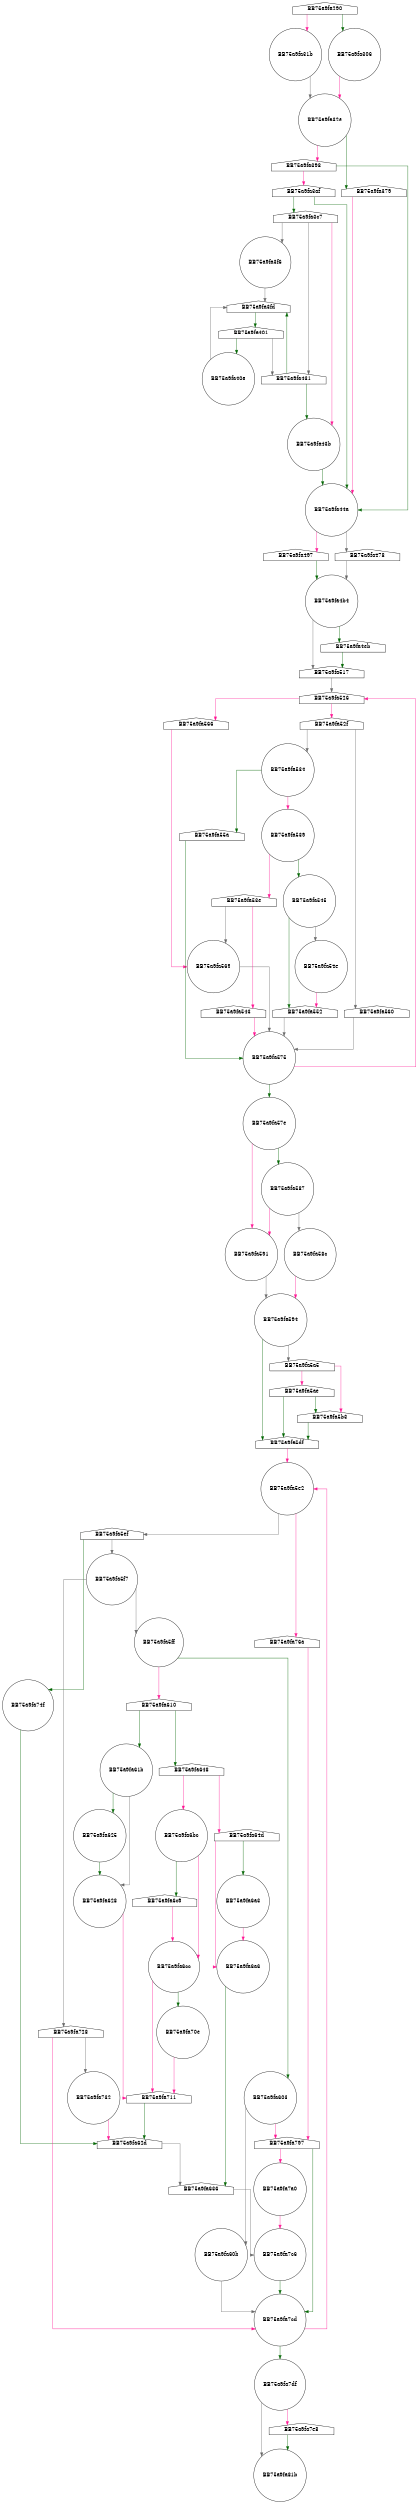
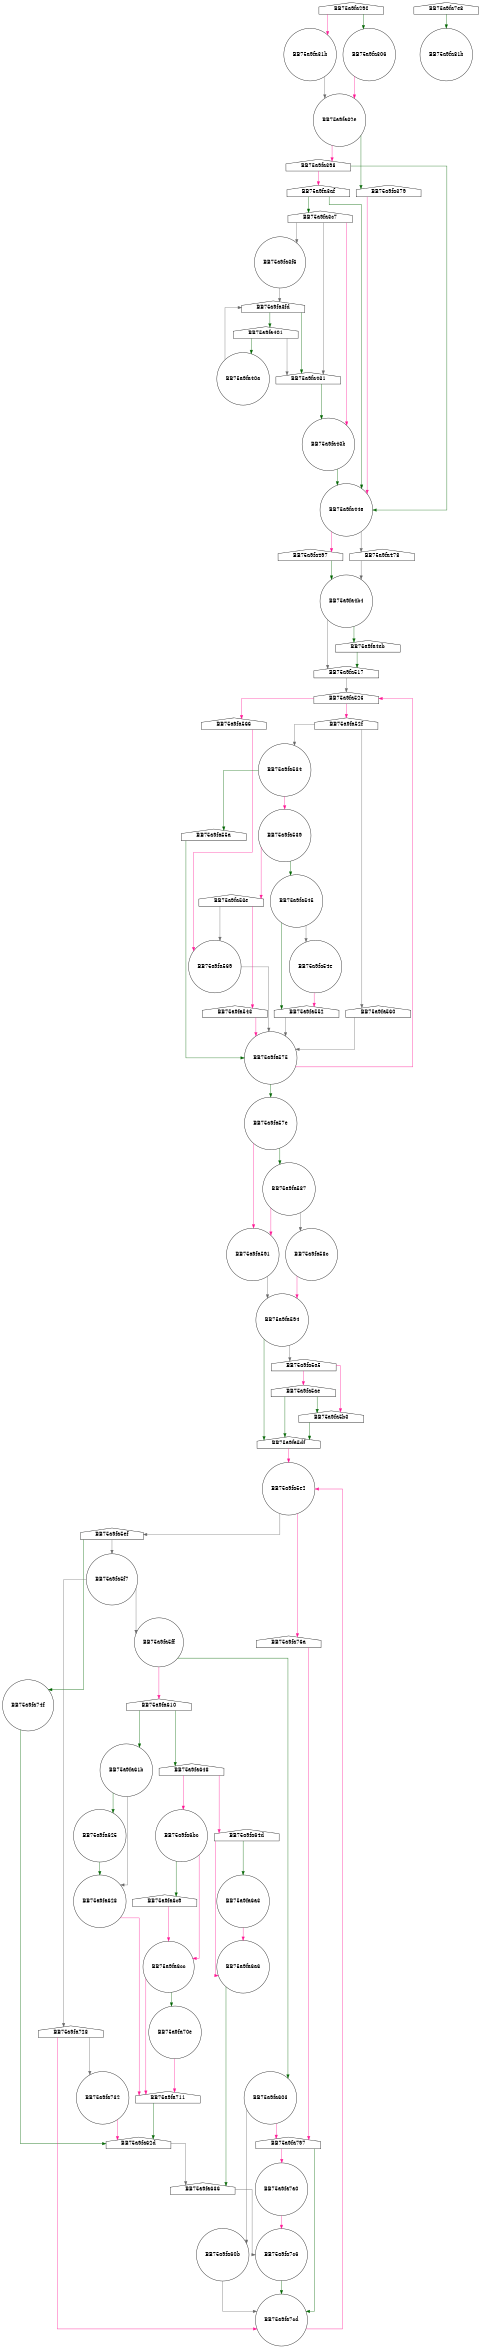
(287, 345) -> (302, 341)
(280, 2385) -> none
